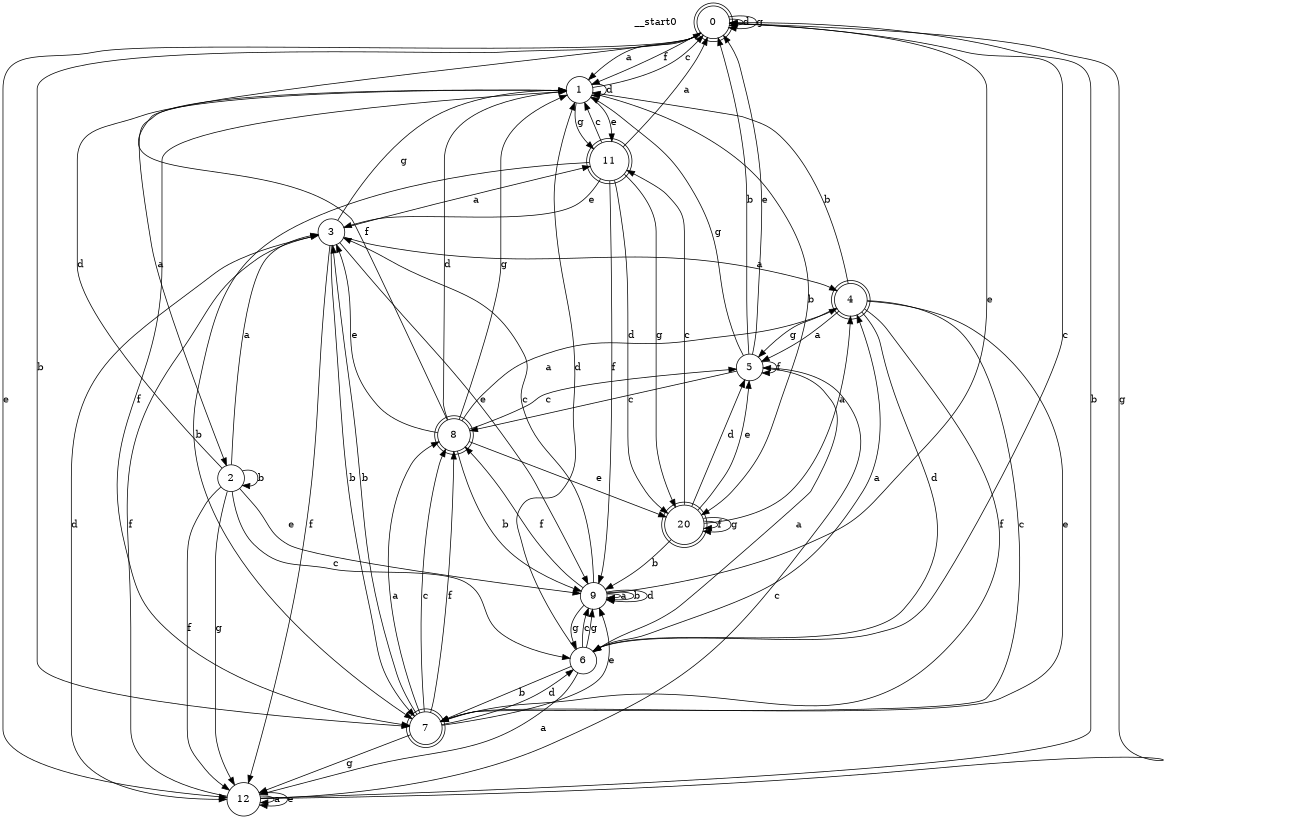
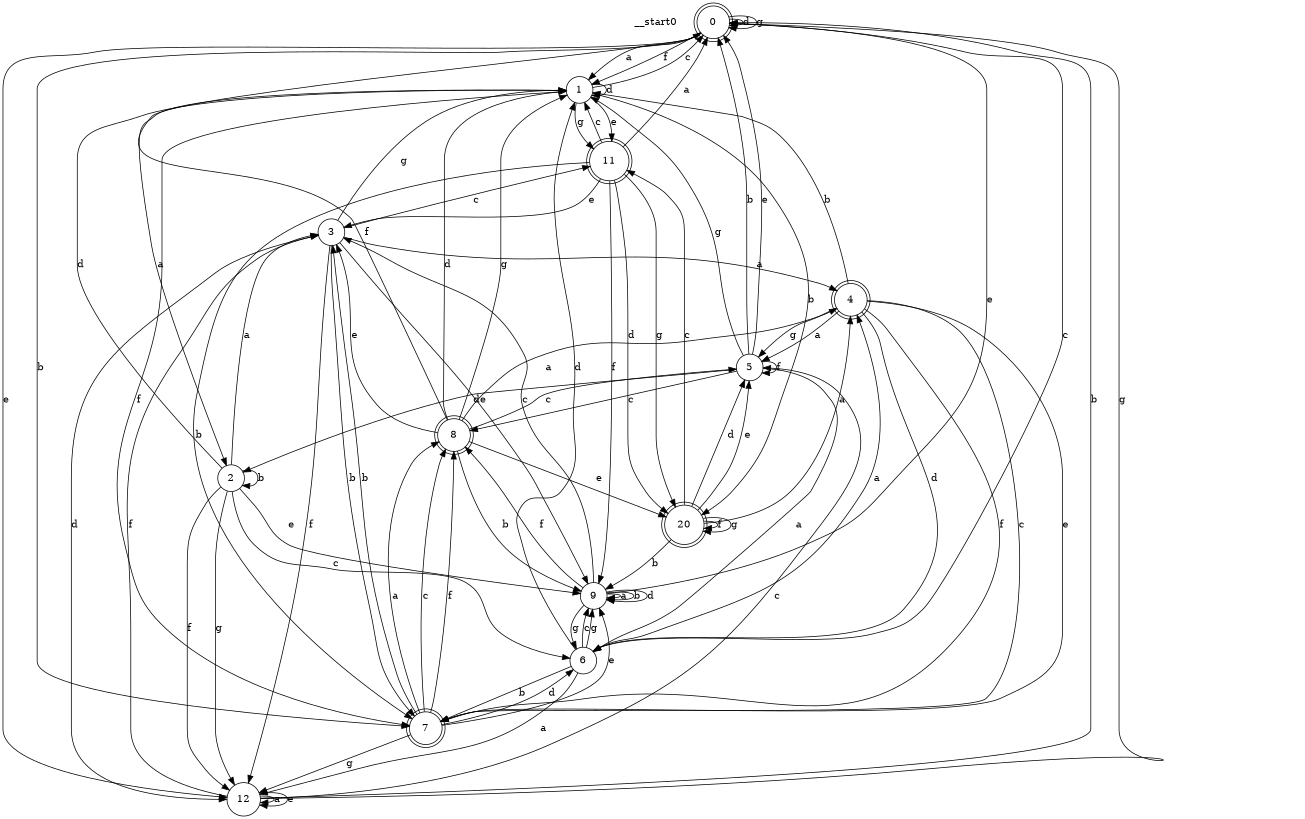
(476, 200) -> (476, 200)
none -> (500, 391)
